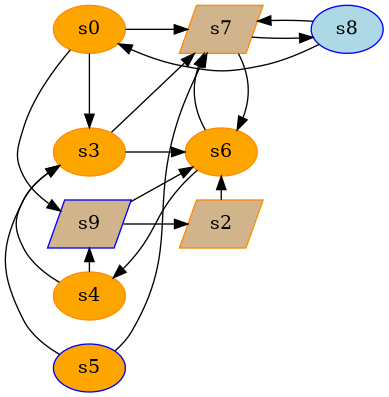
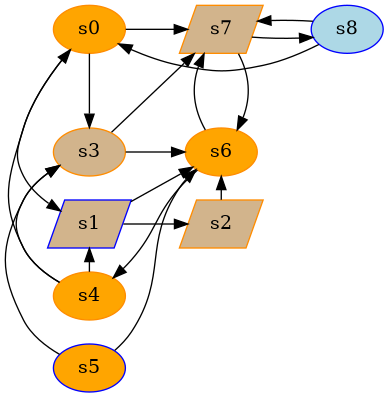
(89, 152) -> (89, 152)
none -> (11, 175)
(89, 224) -> (89, 224)
(162, 234) -> (154, 267)
